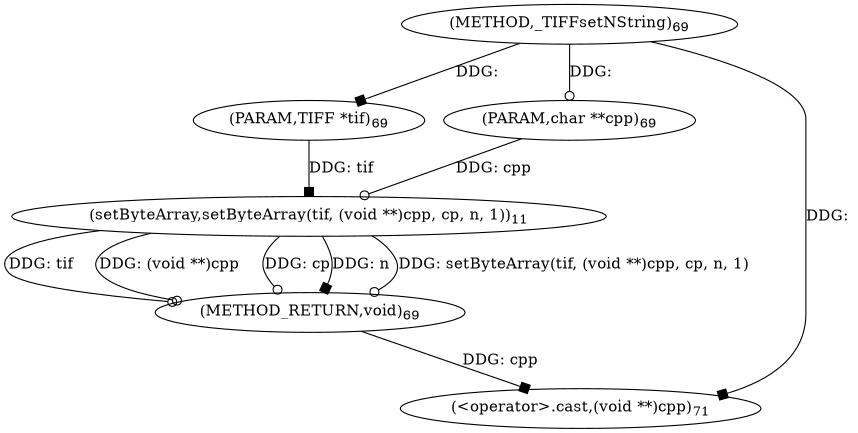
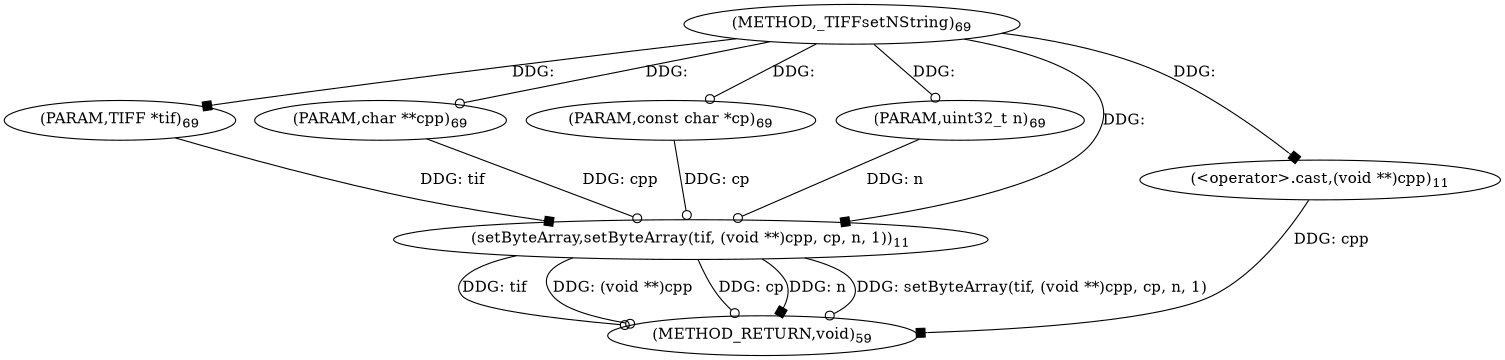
none -> (671, 120)
none -> (960, 120)
none -> (1070, 161)
(412, 311) -> (864, 334)
(440, 359) -> (1139, 315)
(702, 407) -> (1441, 178)
